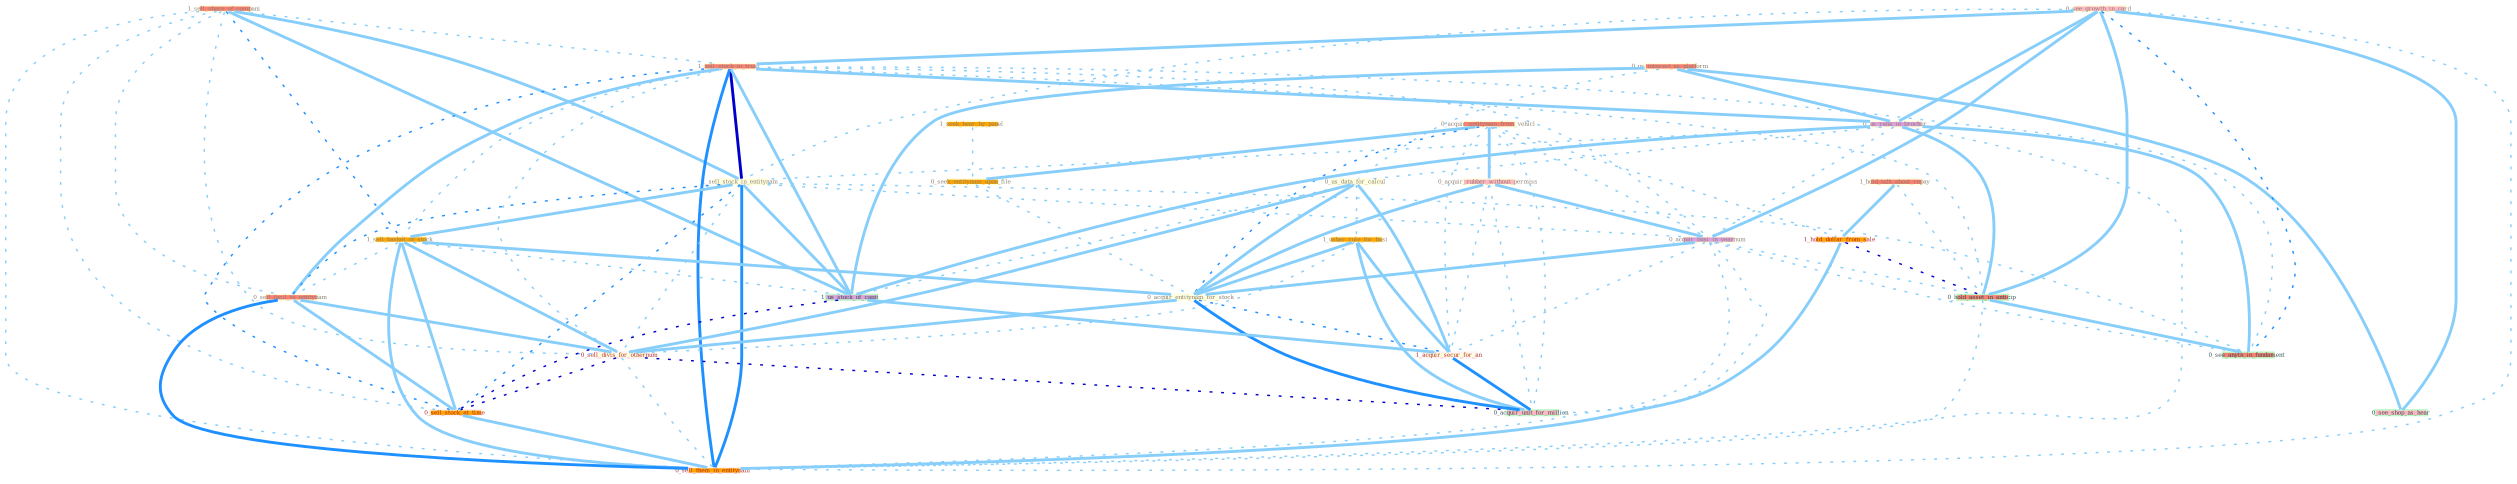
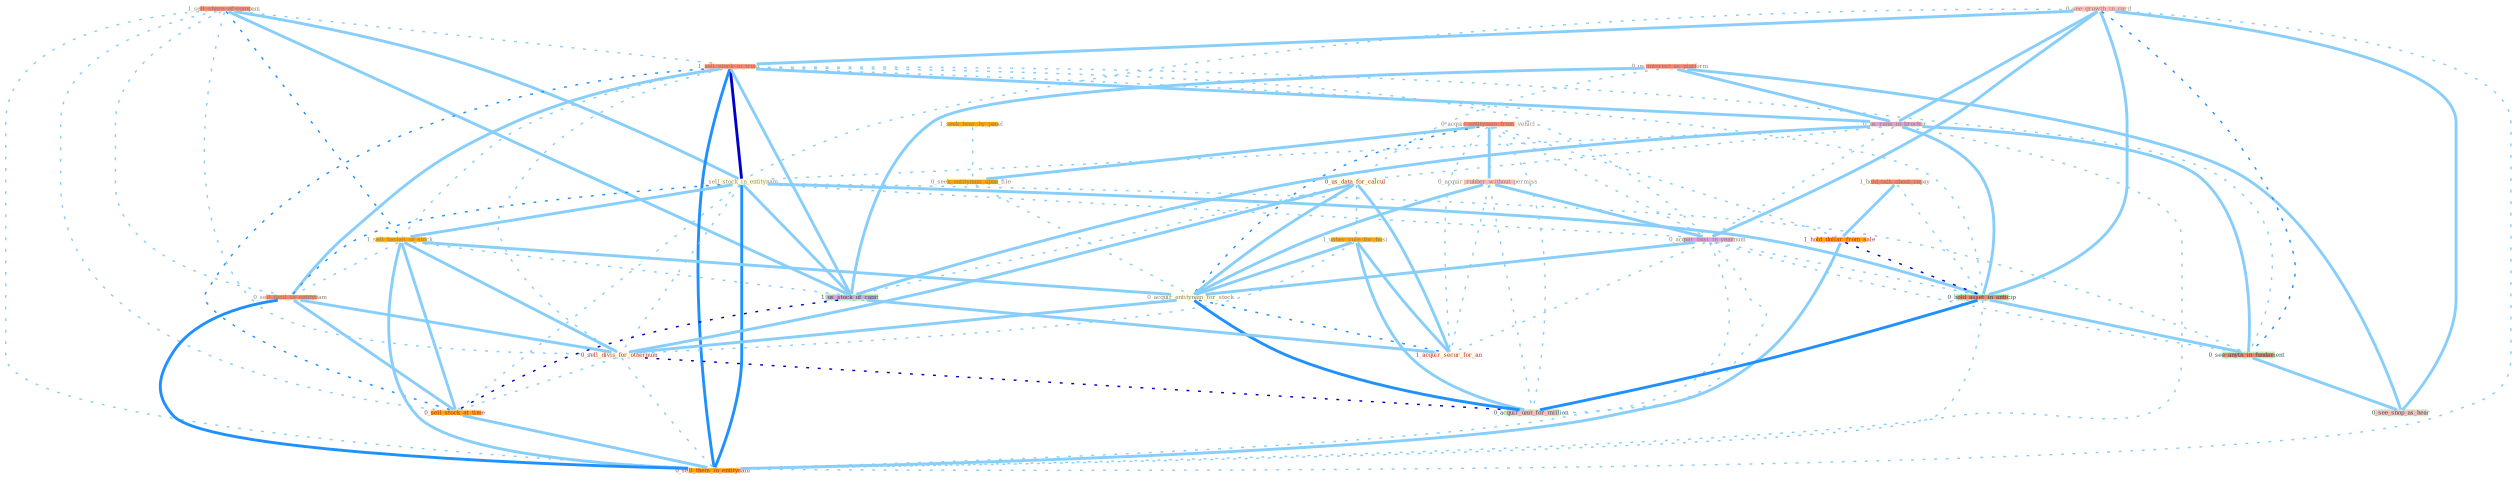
(1356, 182) -> (1356, 182)
none -> (1469, 213)
(599, 297) -> (599, 297)
(538, 384) -> (538, 384)
(1492, 384) -> (1782, 355)
none -> (2325, 384)
